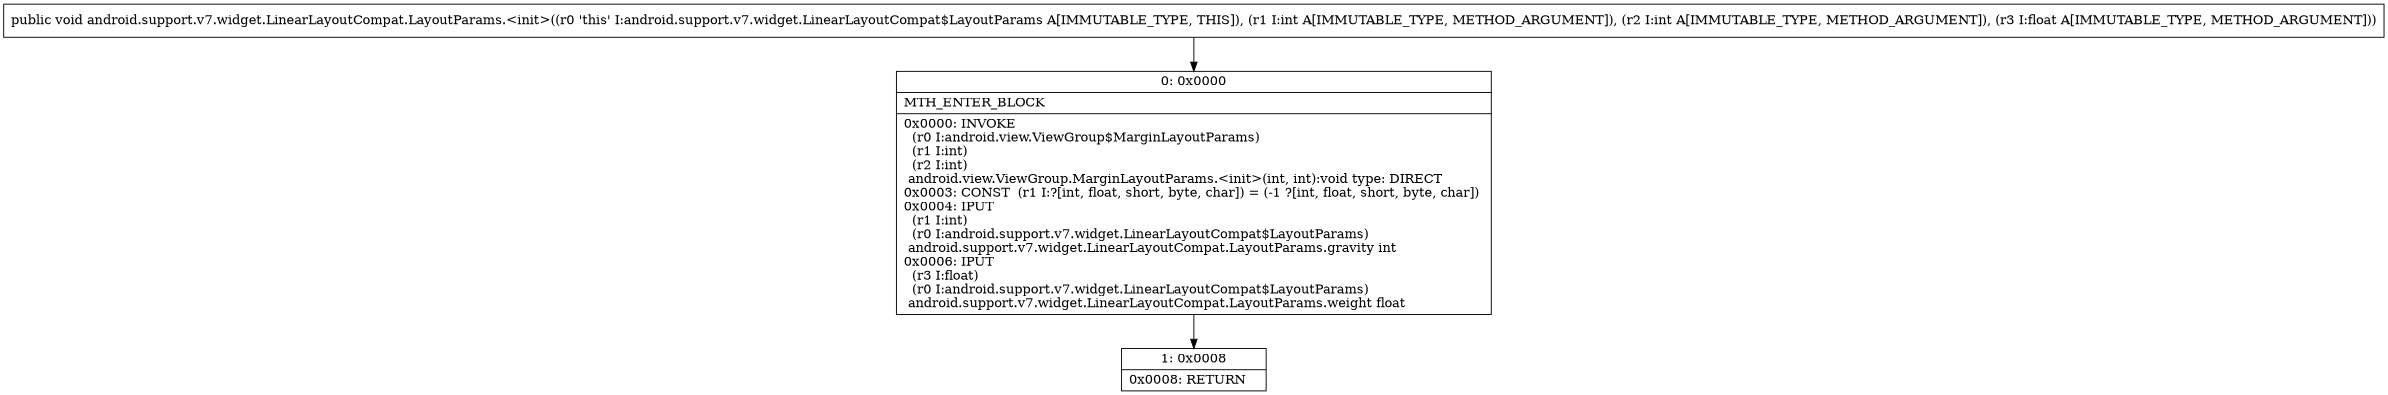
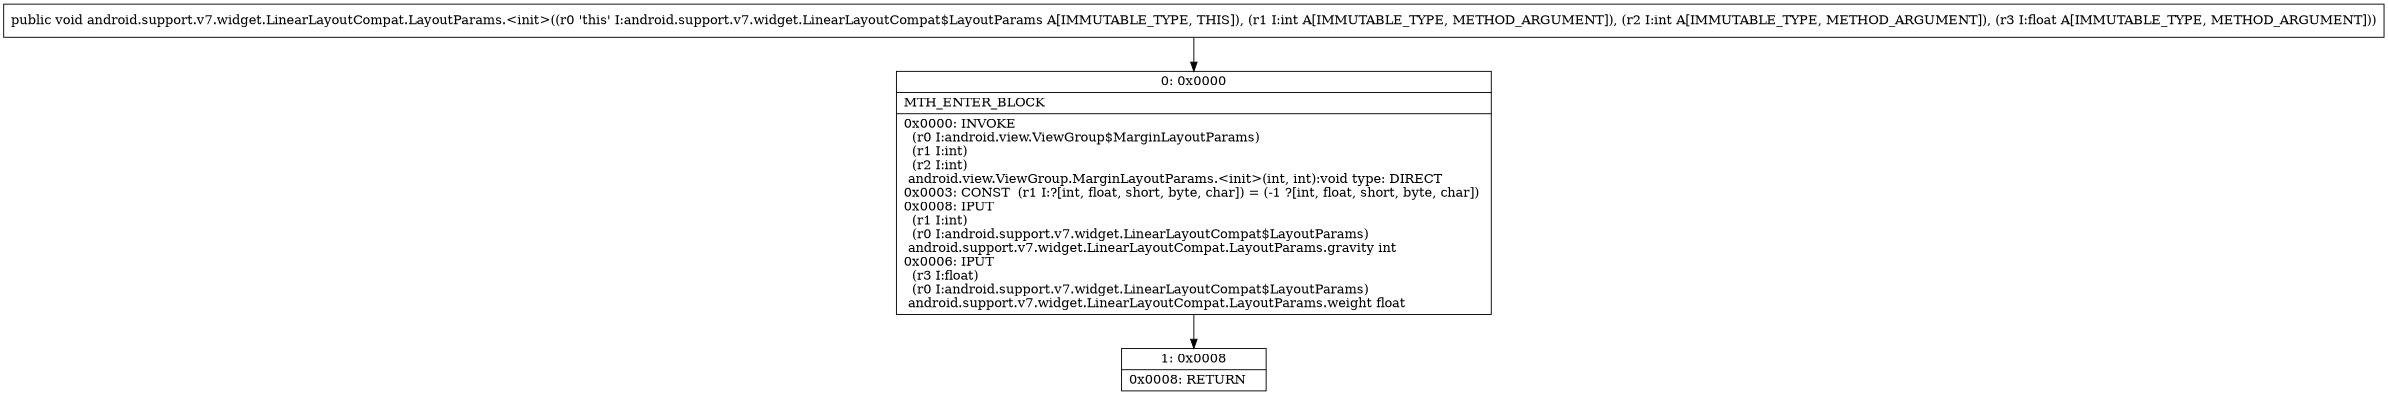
(953, 207) -> (953, 207)
